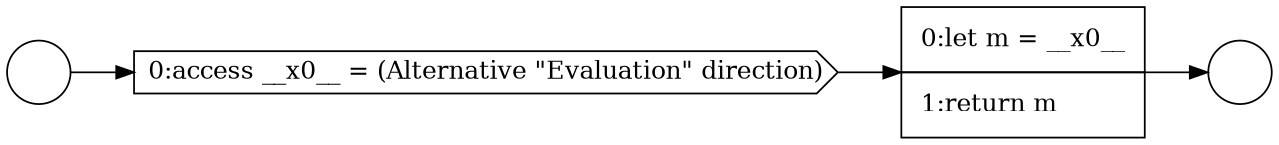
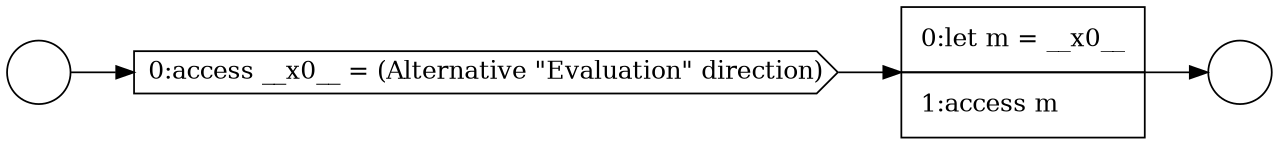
(990, 104) -> (990, 104)
